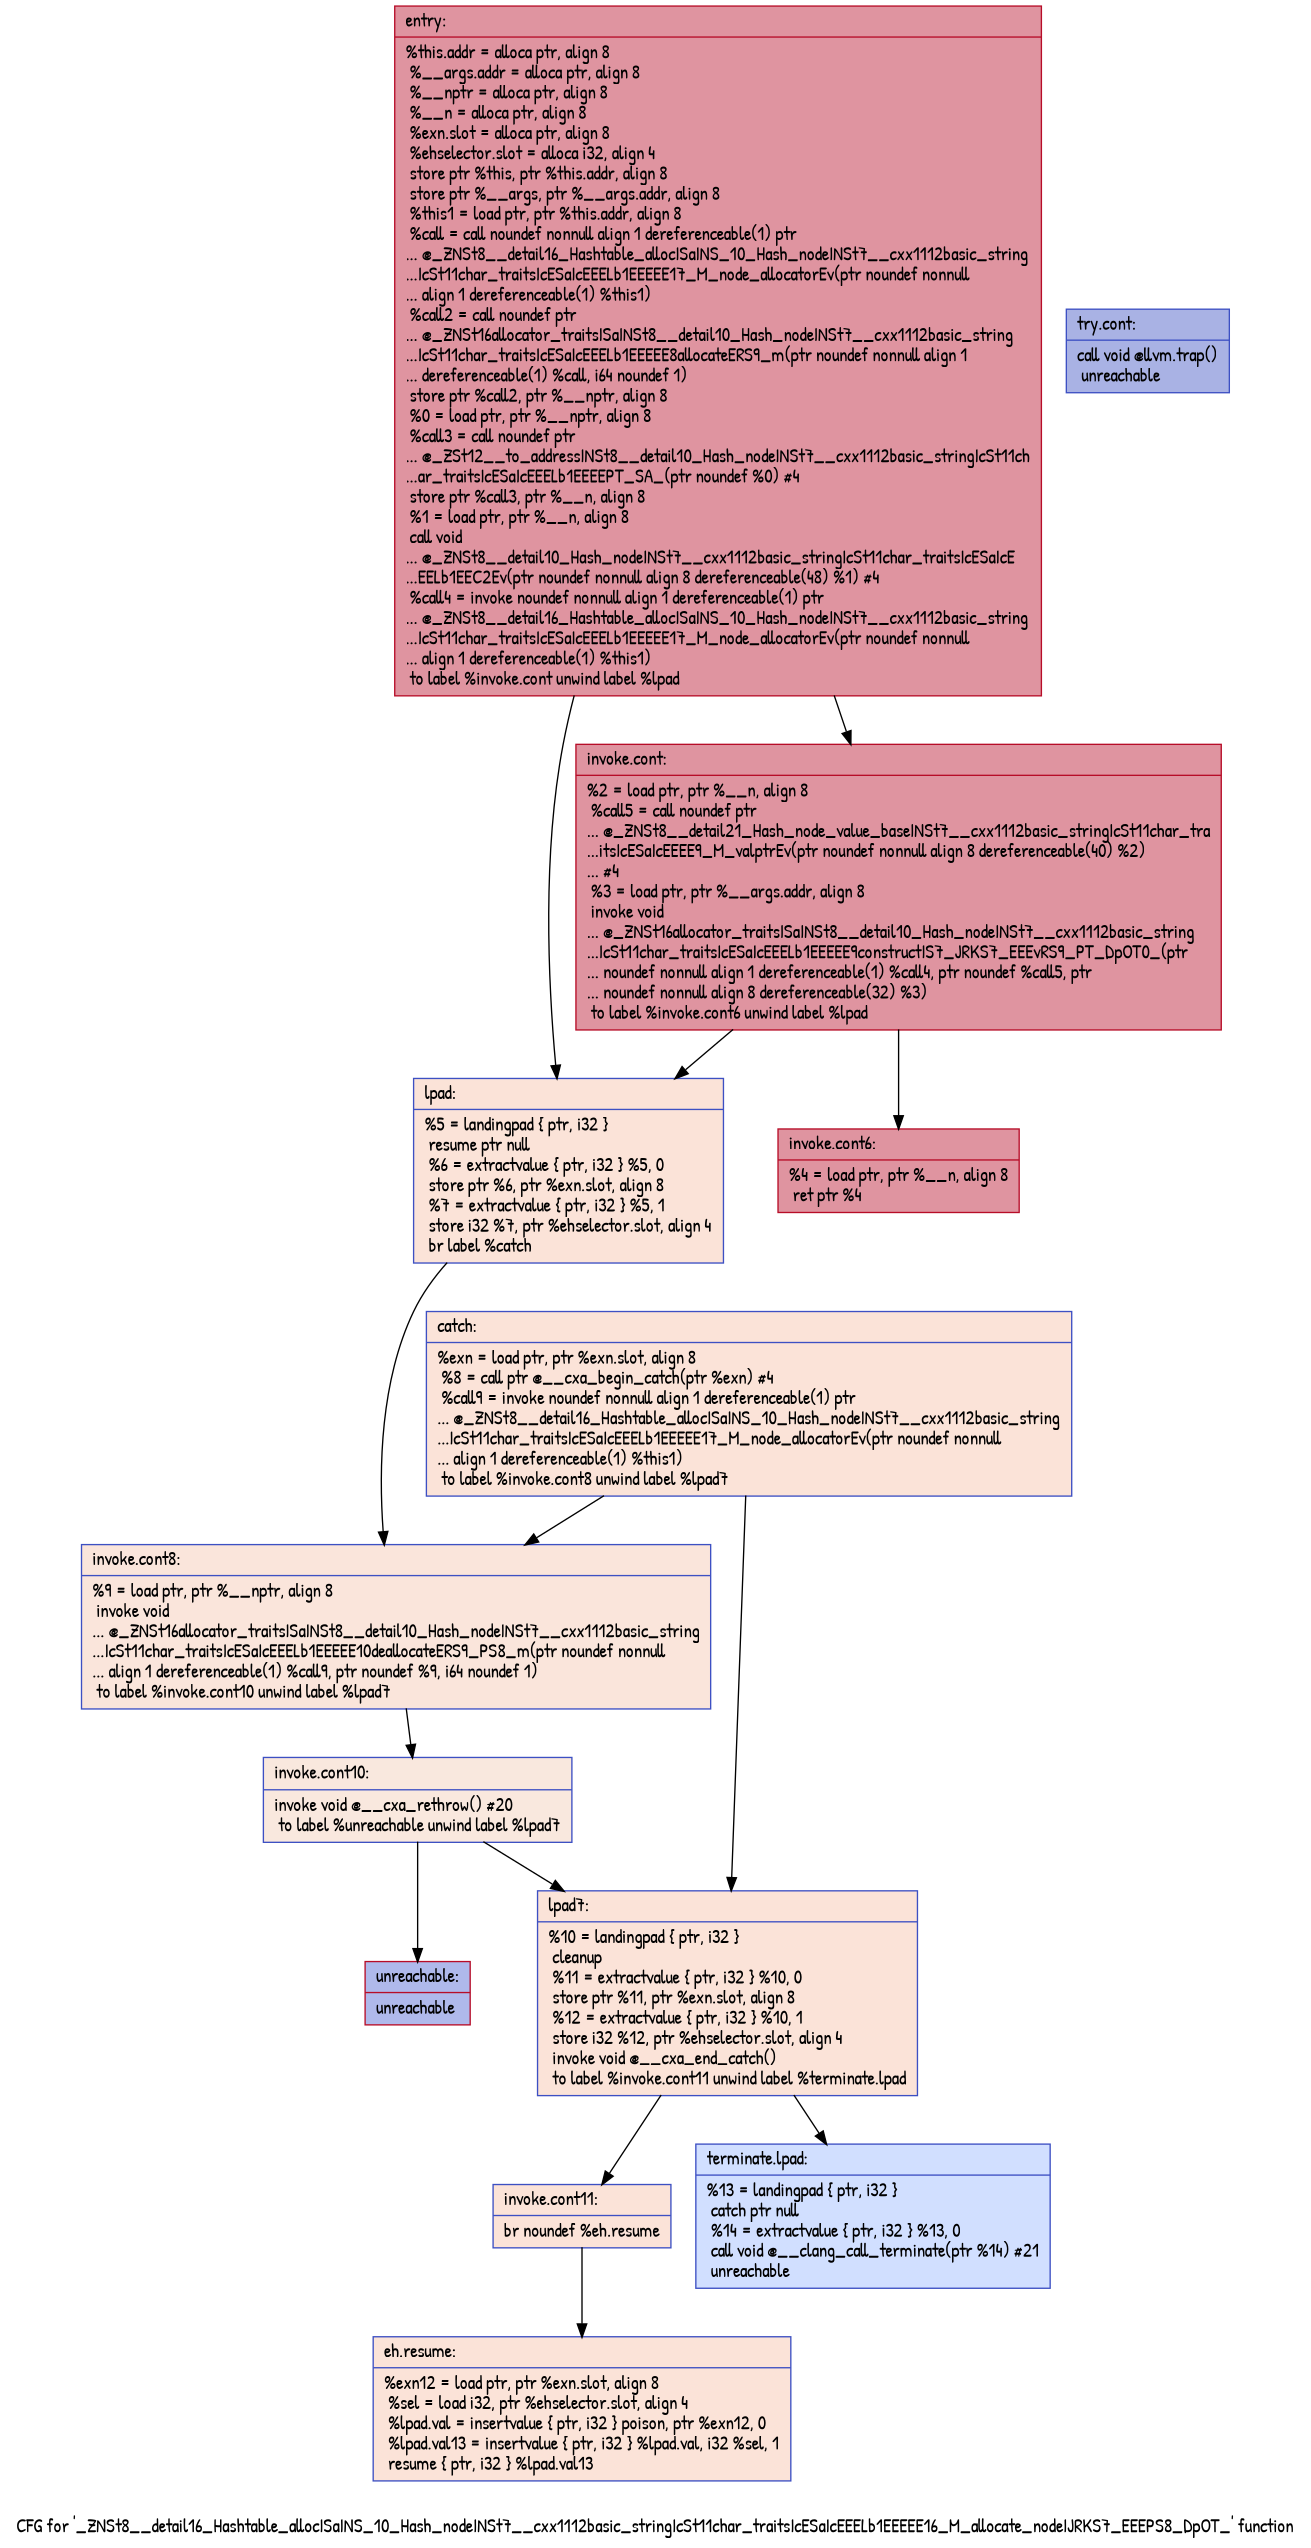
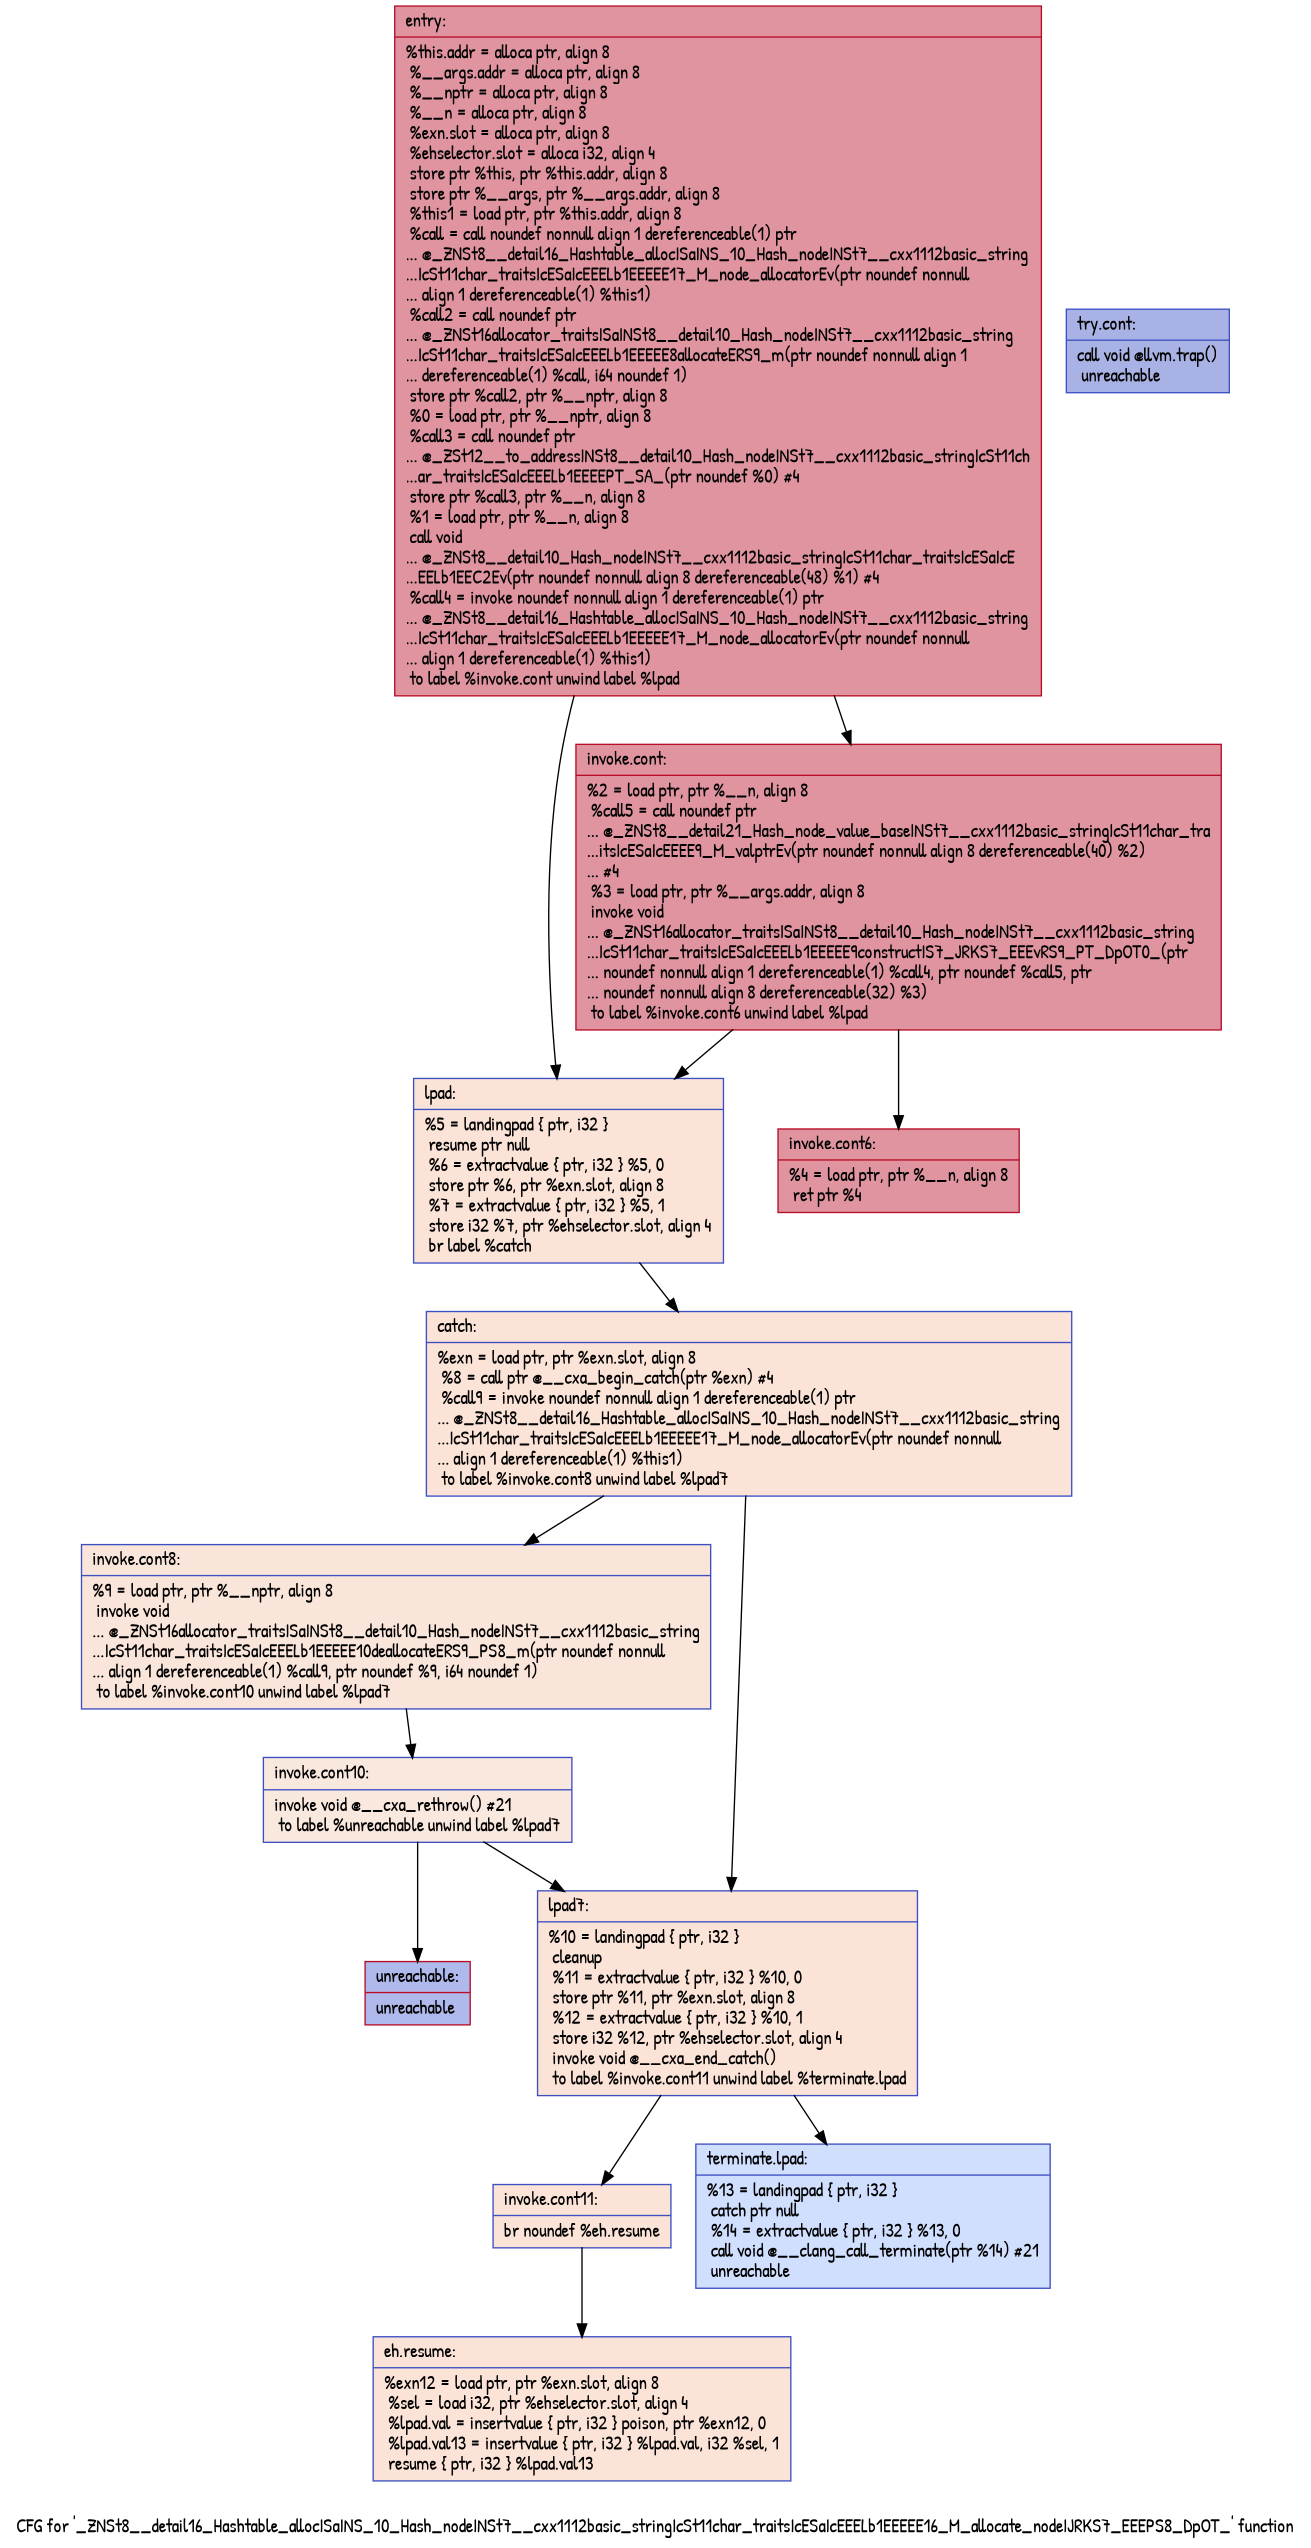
(389, 1390) -> (655, 1282)
(394, 1805) -> (393, 1805)
